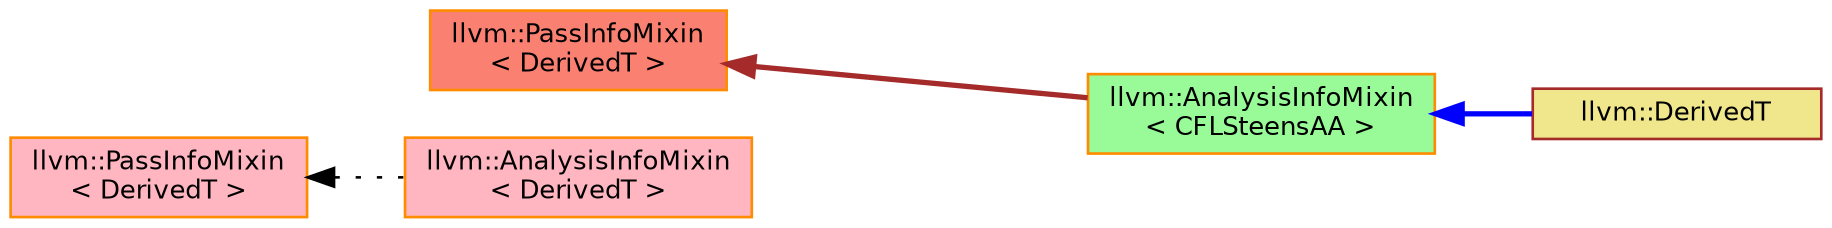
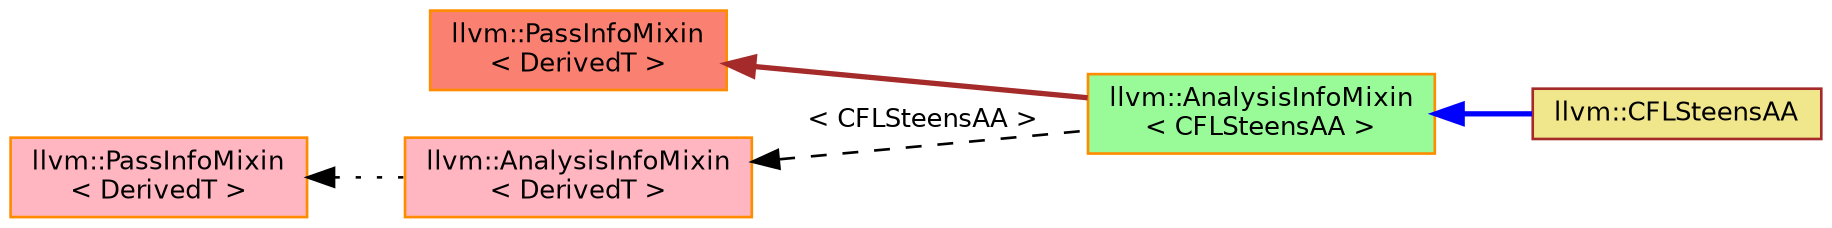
(1677, 114) -> (1677, 114)
none -> (933, 145)
